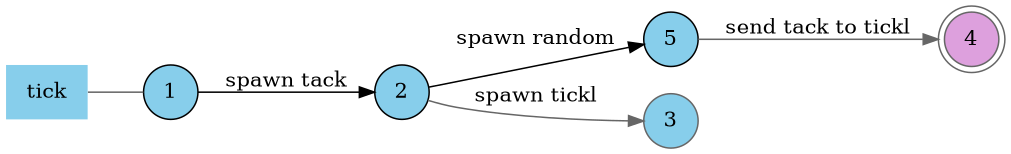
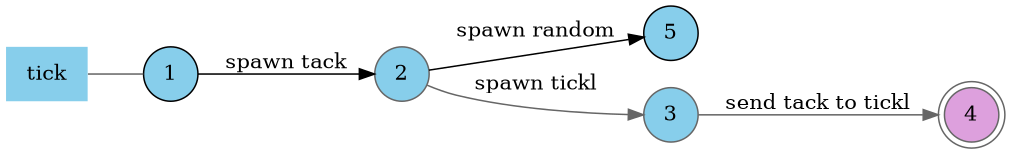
(811, 39) -> (811, 115)
(402, 92) -> (402, 74)
